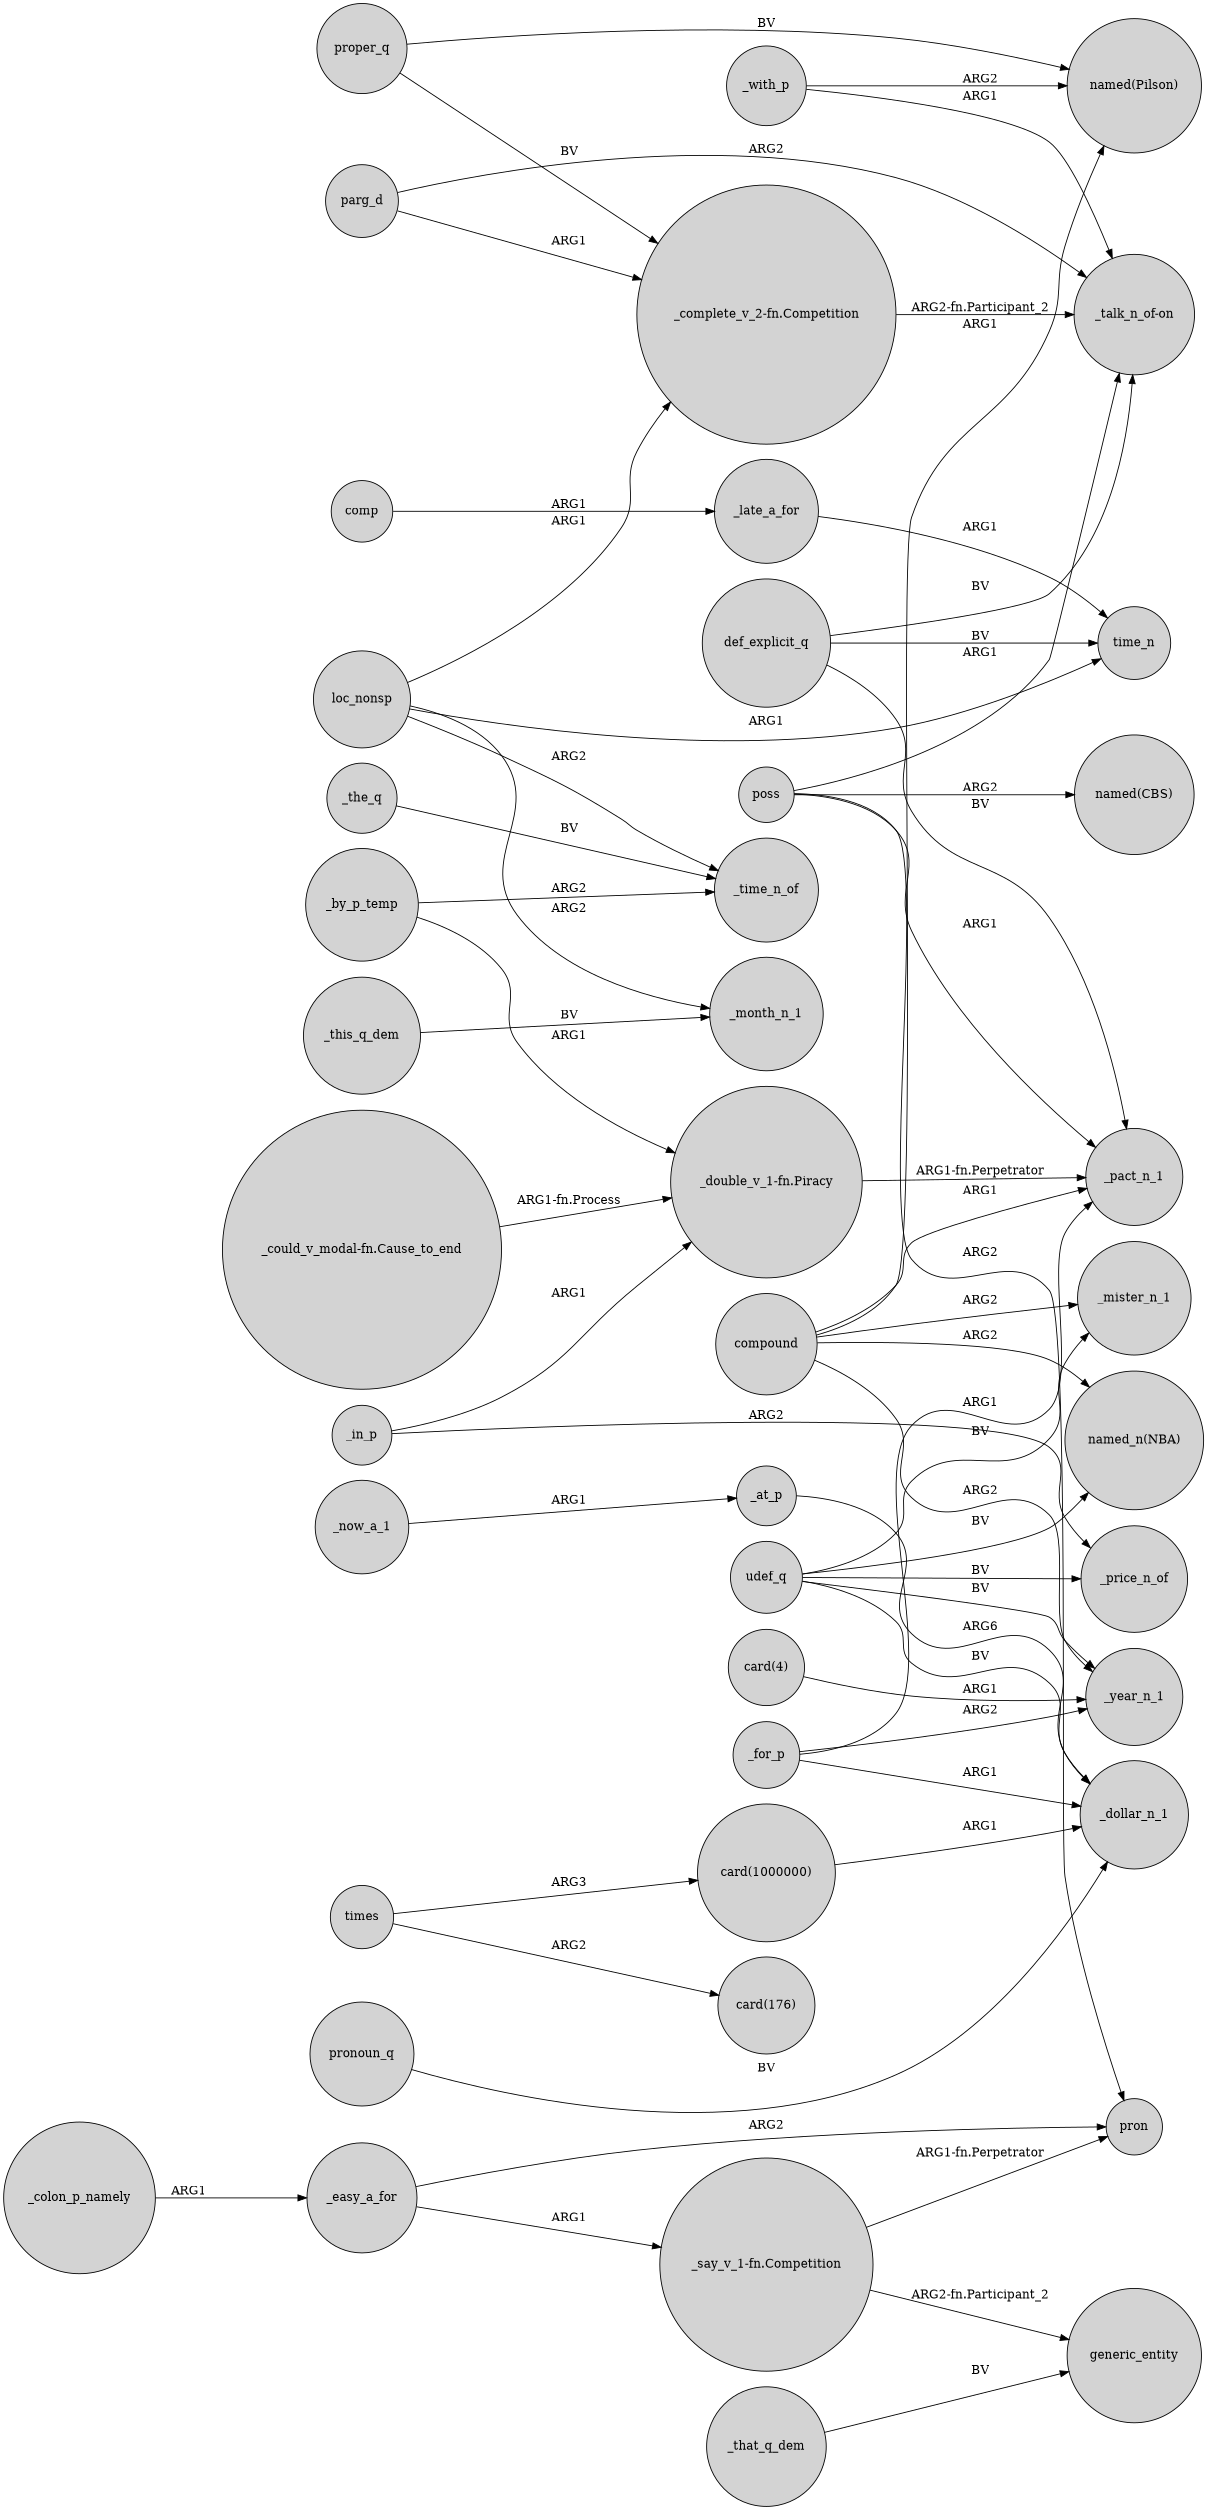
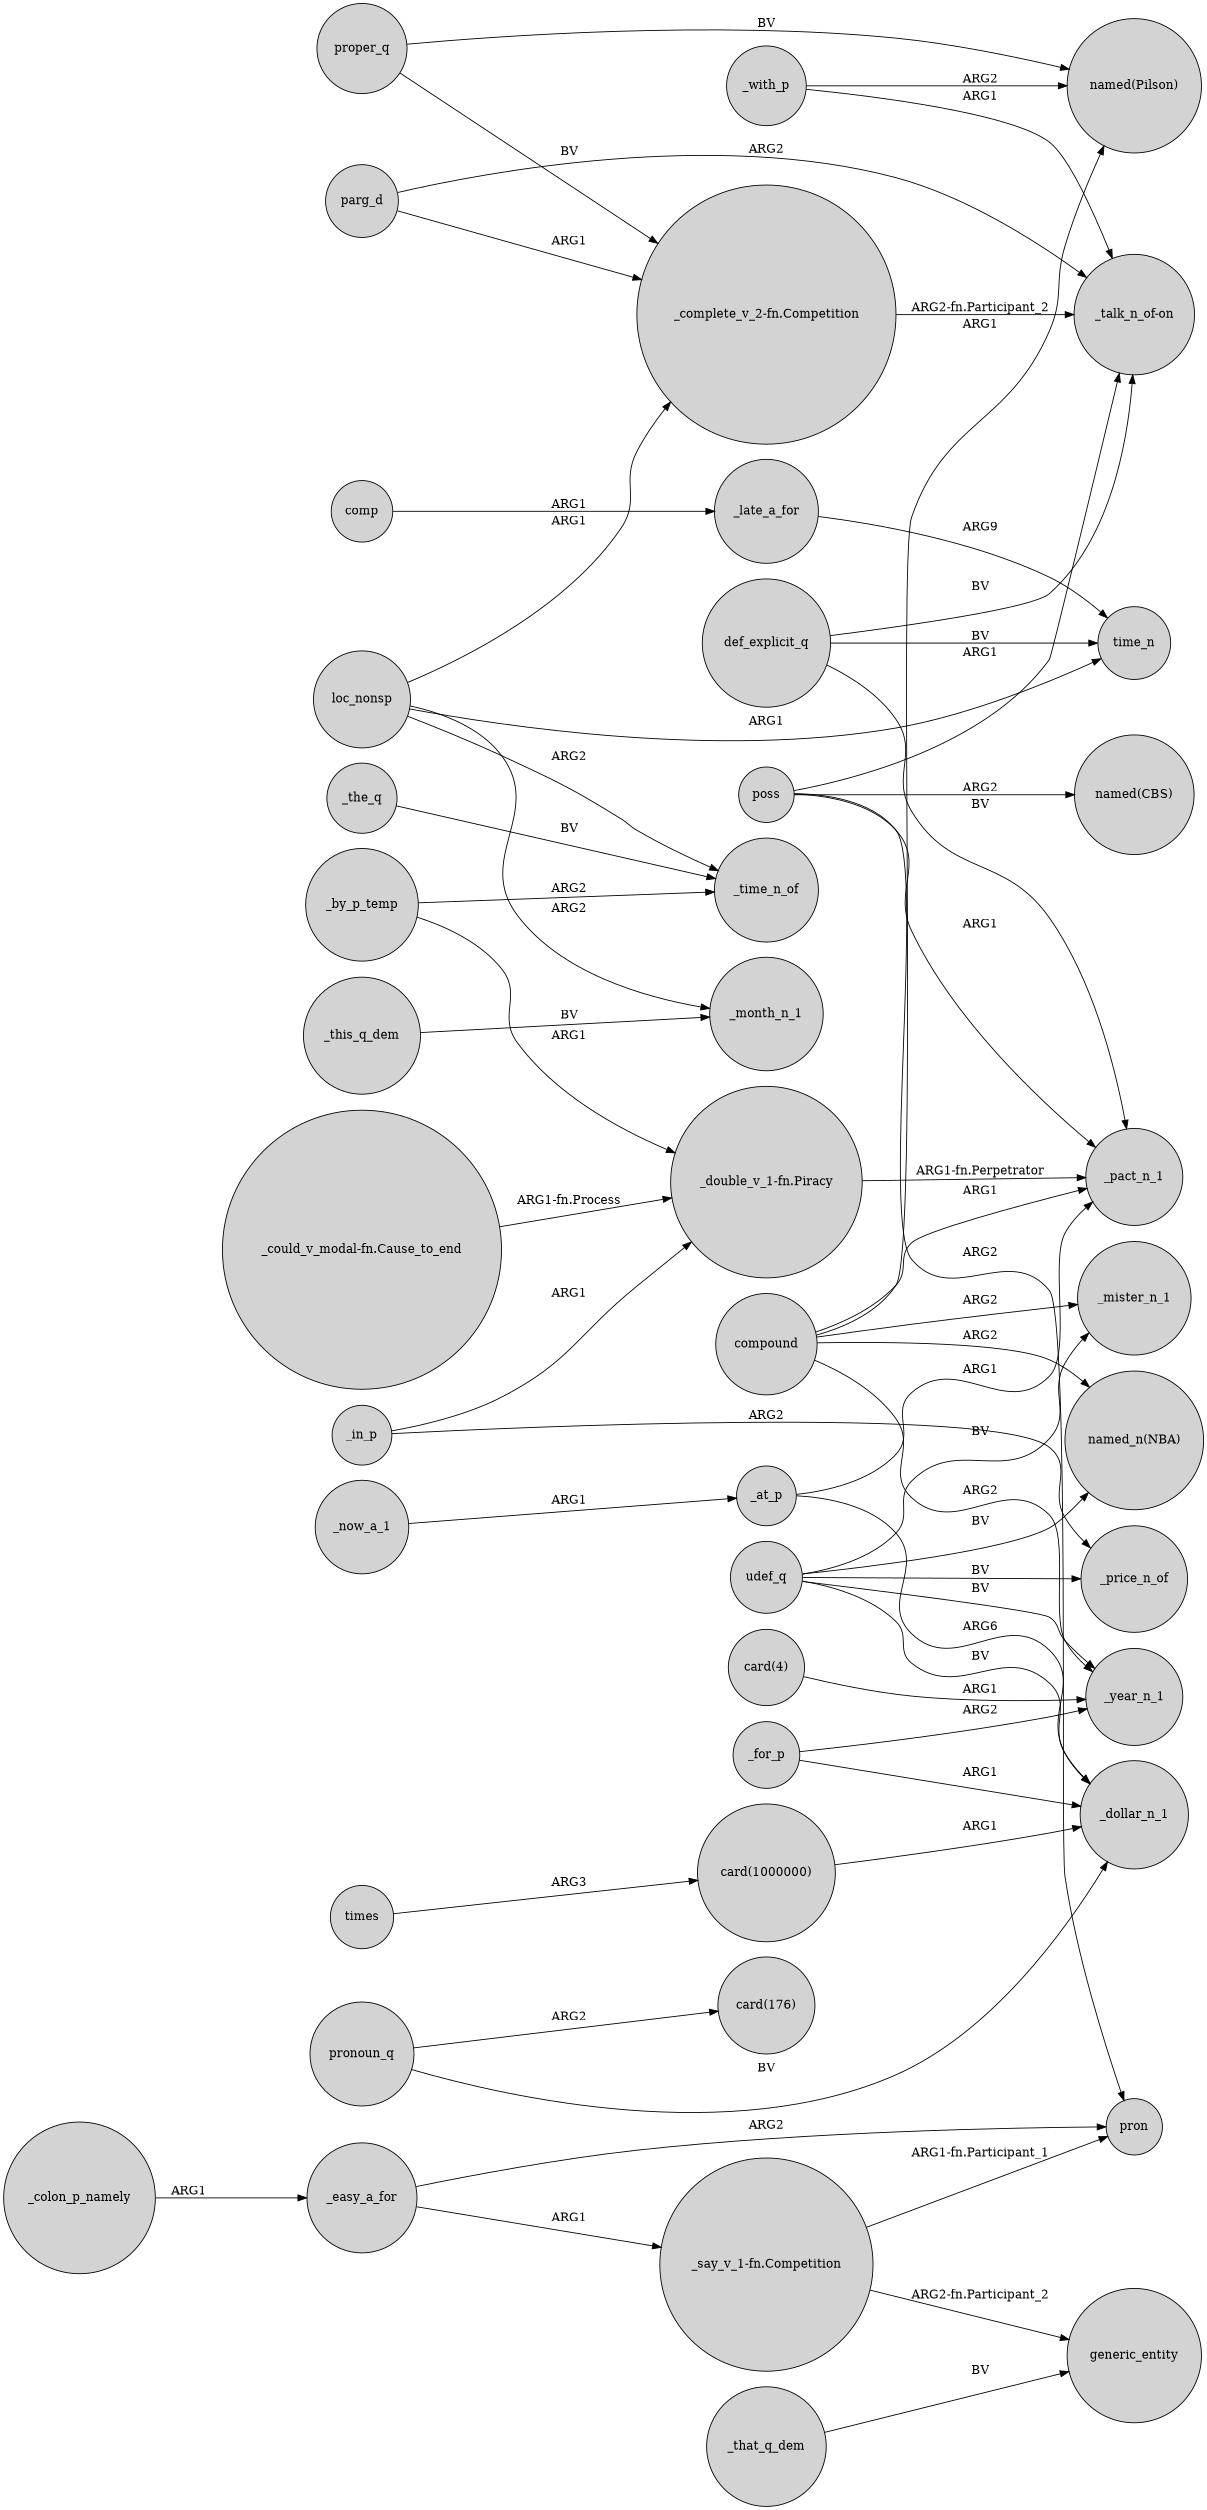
(980, 527) -> (980, 527)
(926, 1415) -> (983, 1386)
(552, 1959) -> (561, 2030)
(980, 2153) -> (980, 2153)
